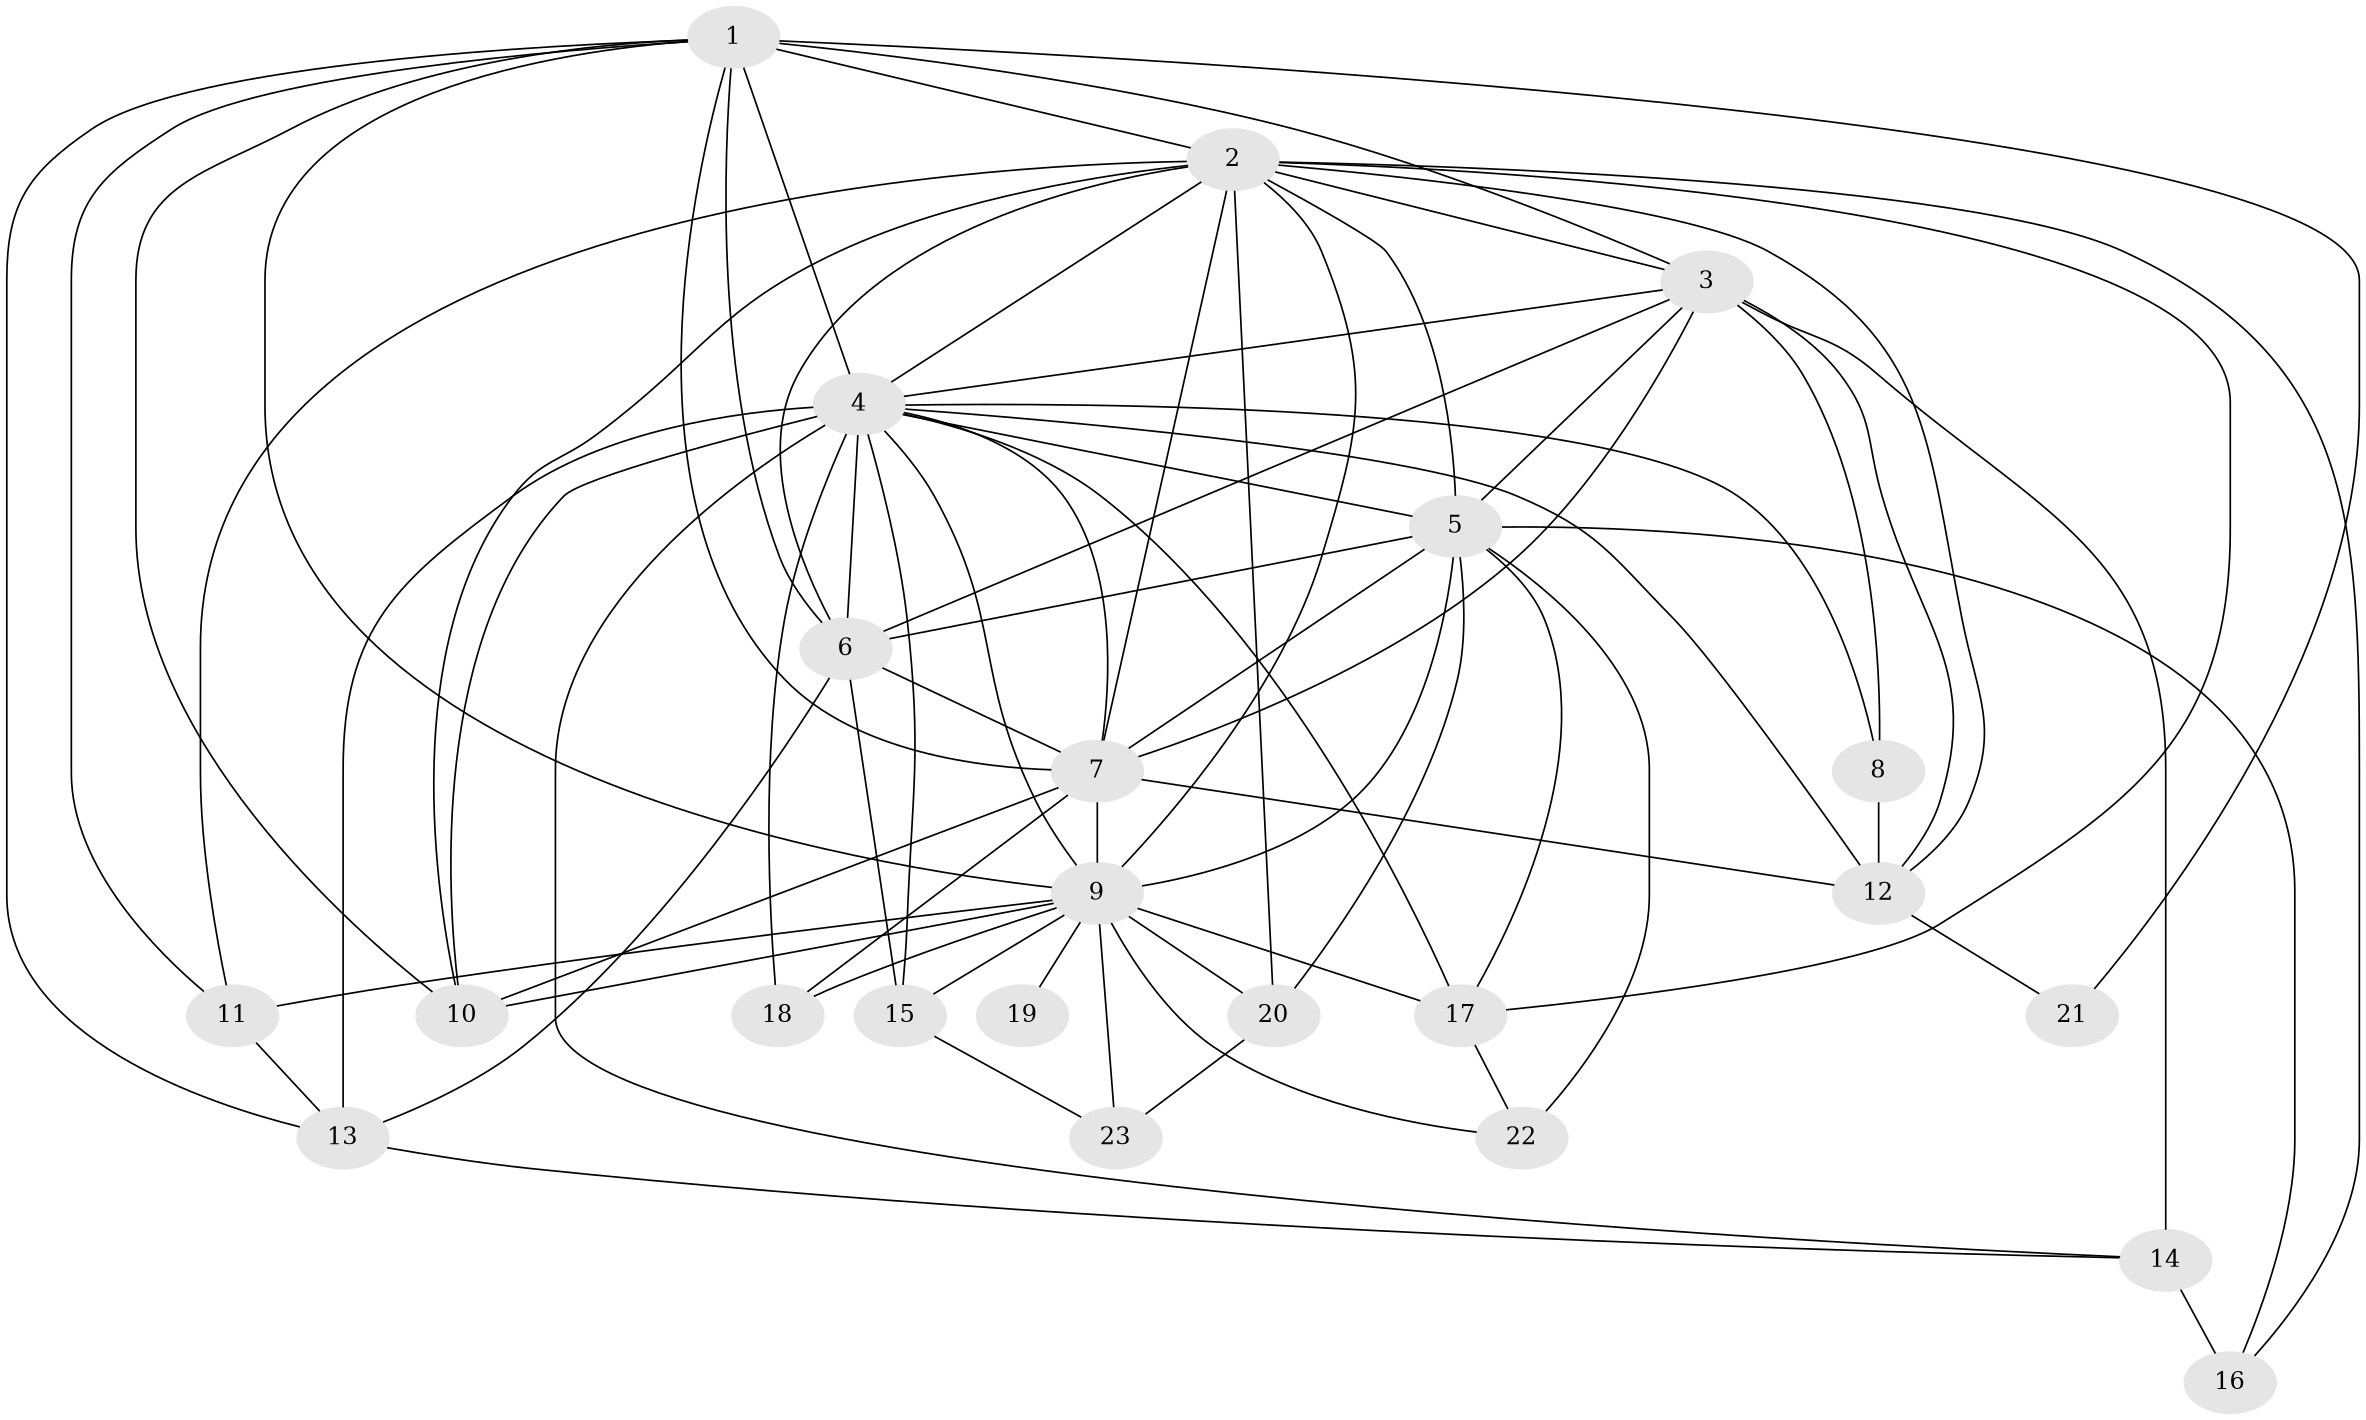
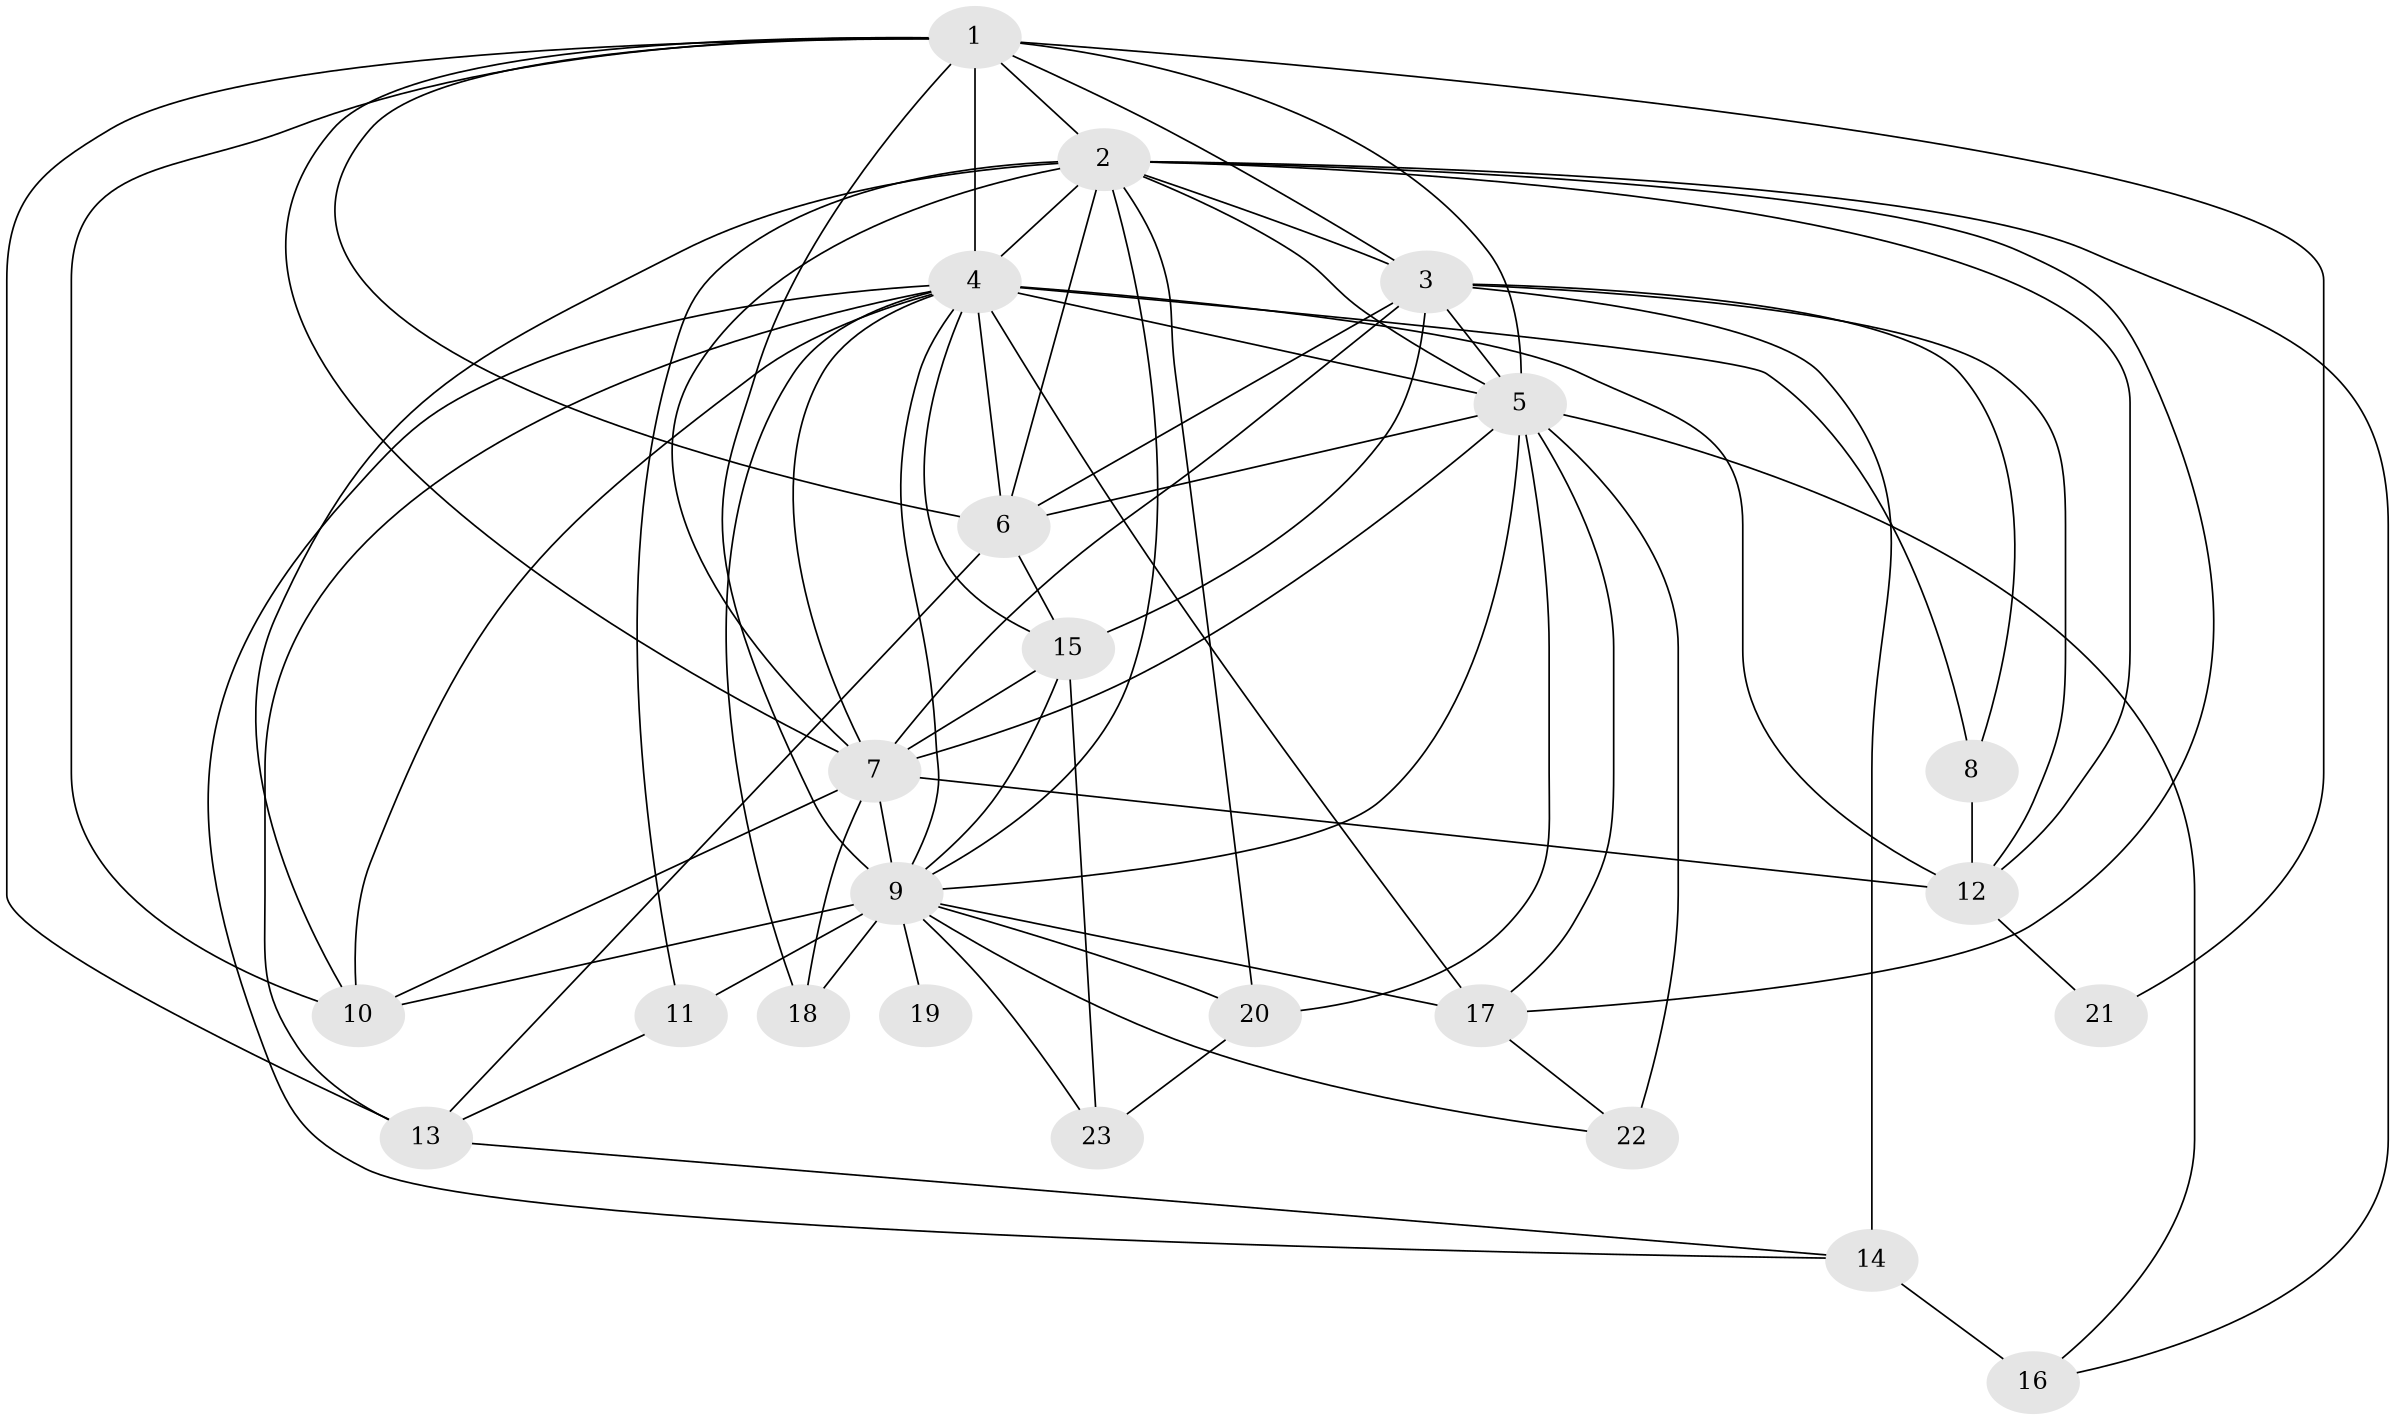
(71, 299) -> (1333, 131)
(1283, 343) -> (1311, 512)
(972, 710) -> (972, 710)
